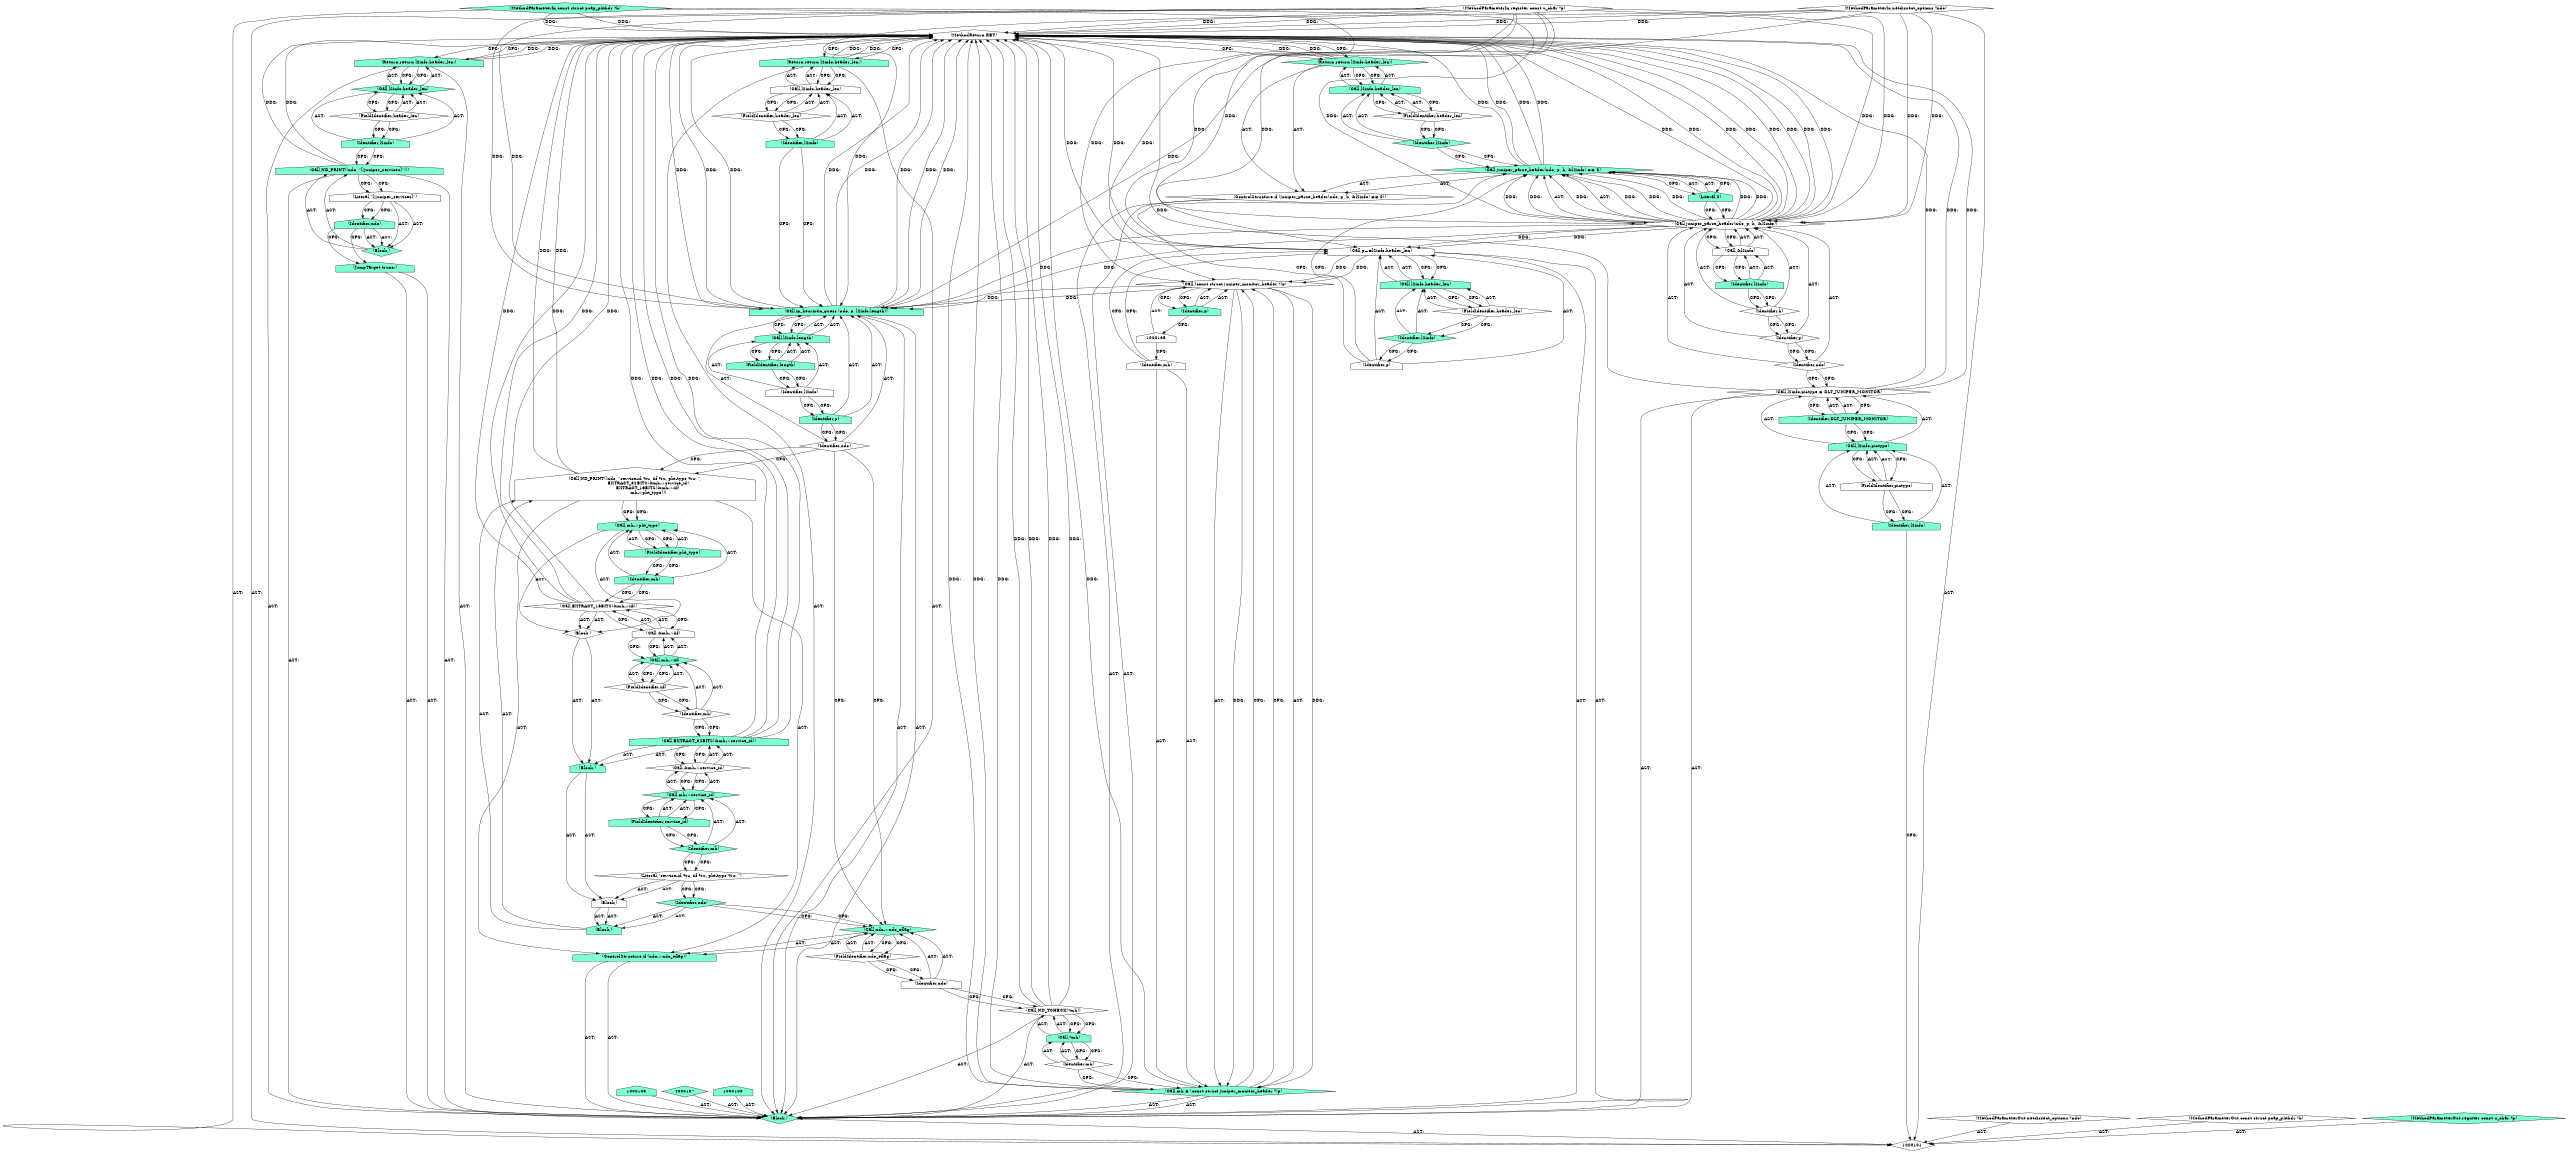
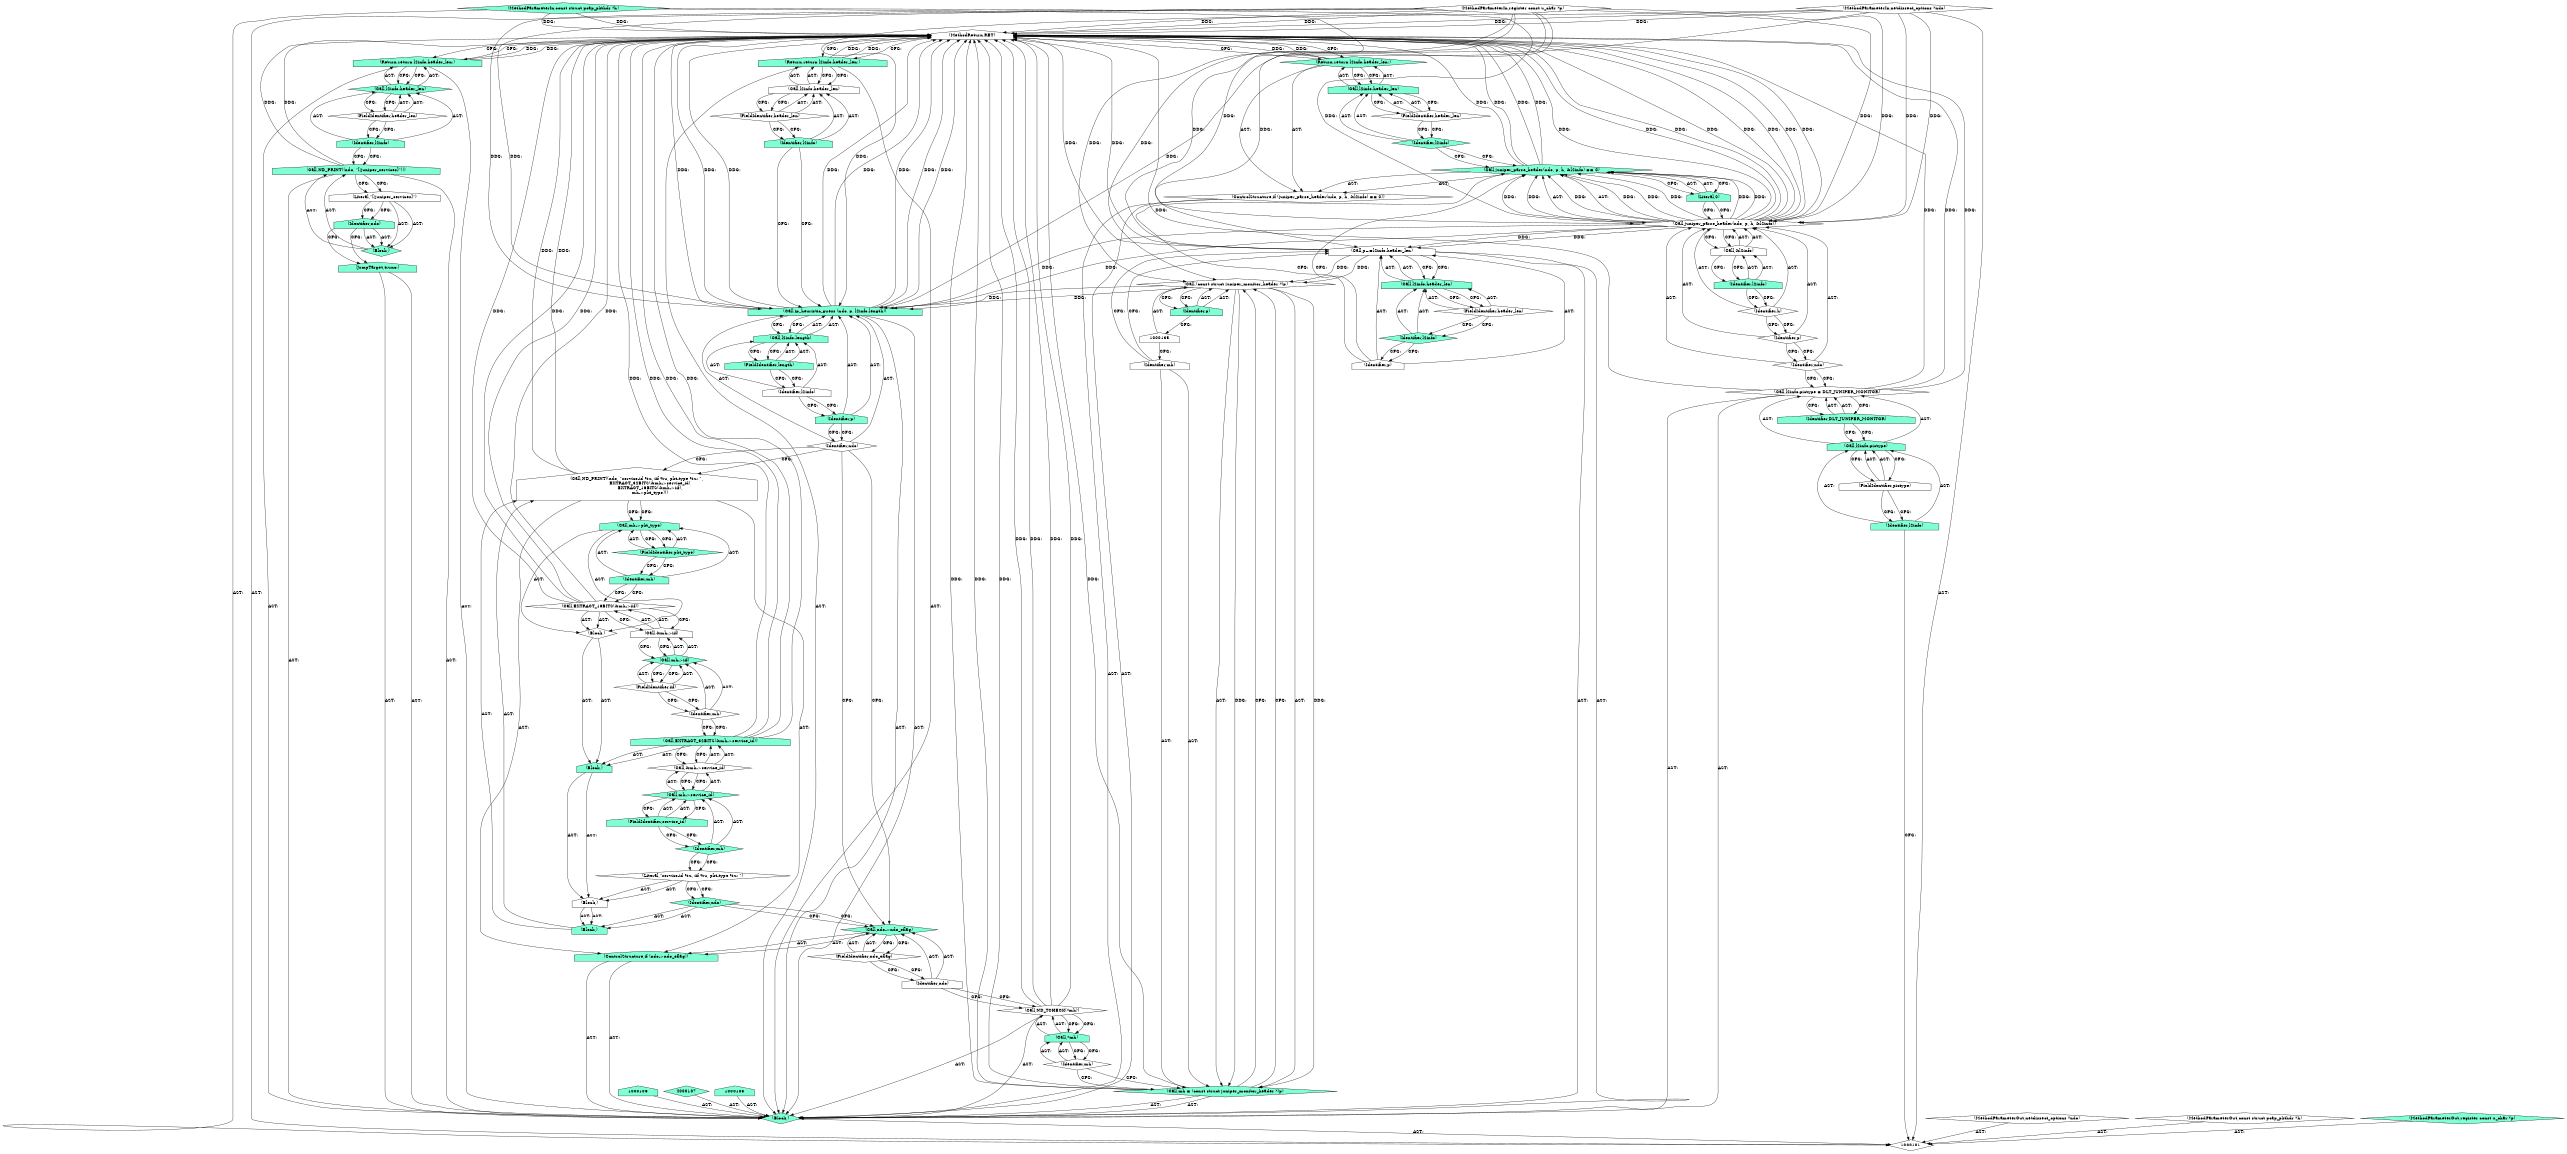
(673, 553) -> (667, 553)
